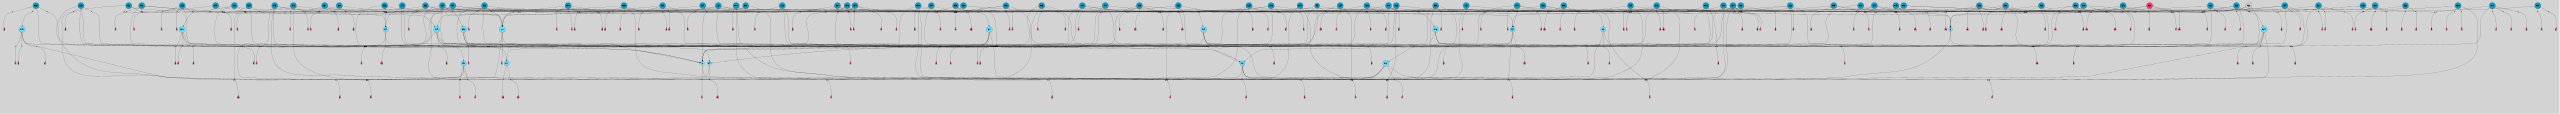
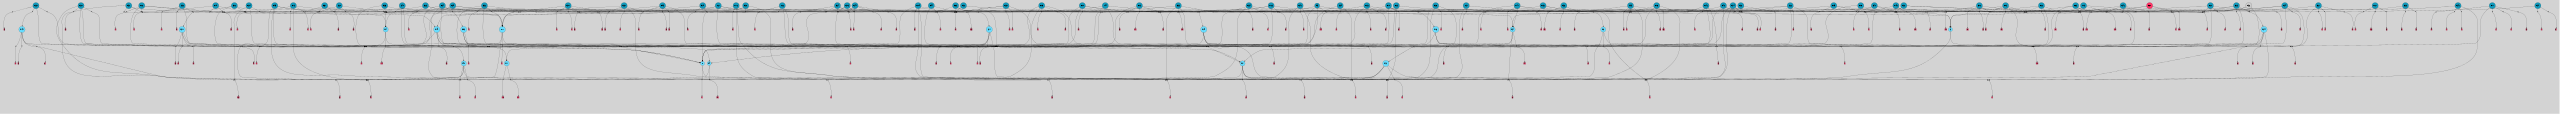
(2363, 6) -> none
